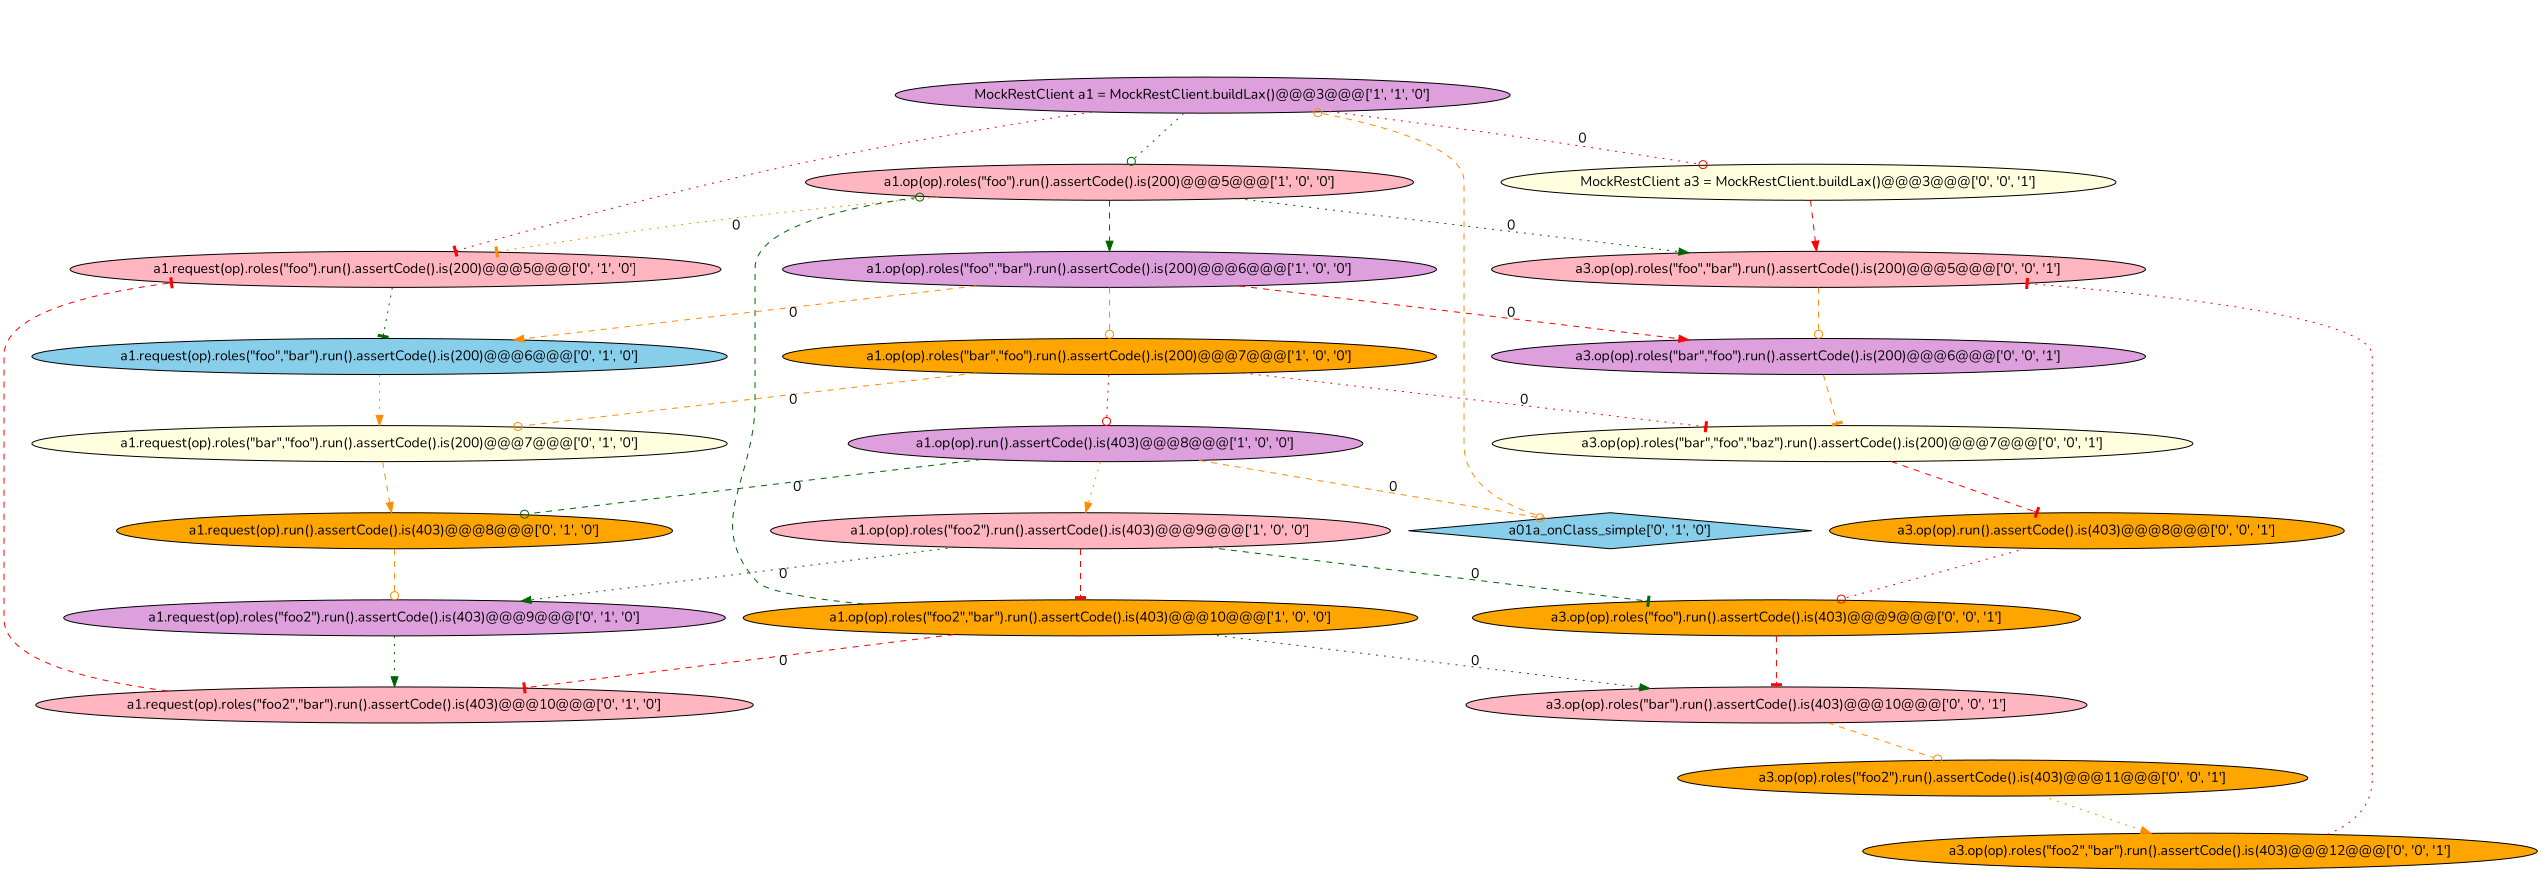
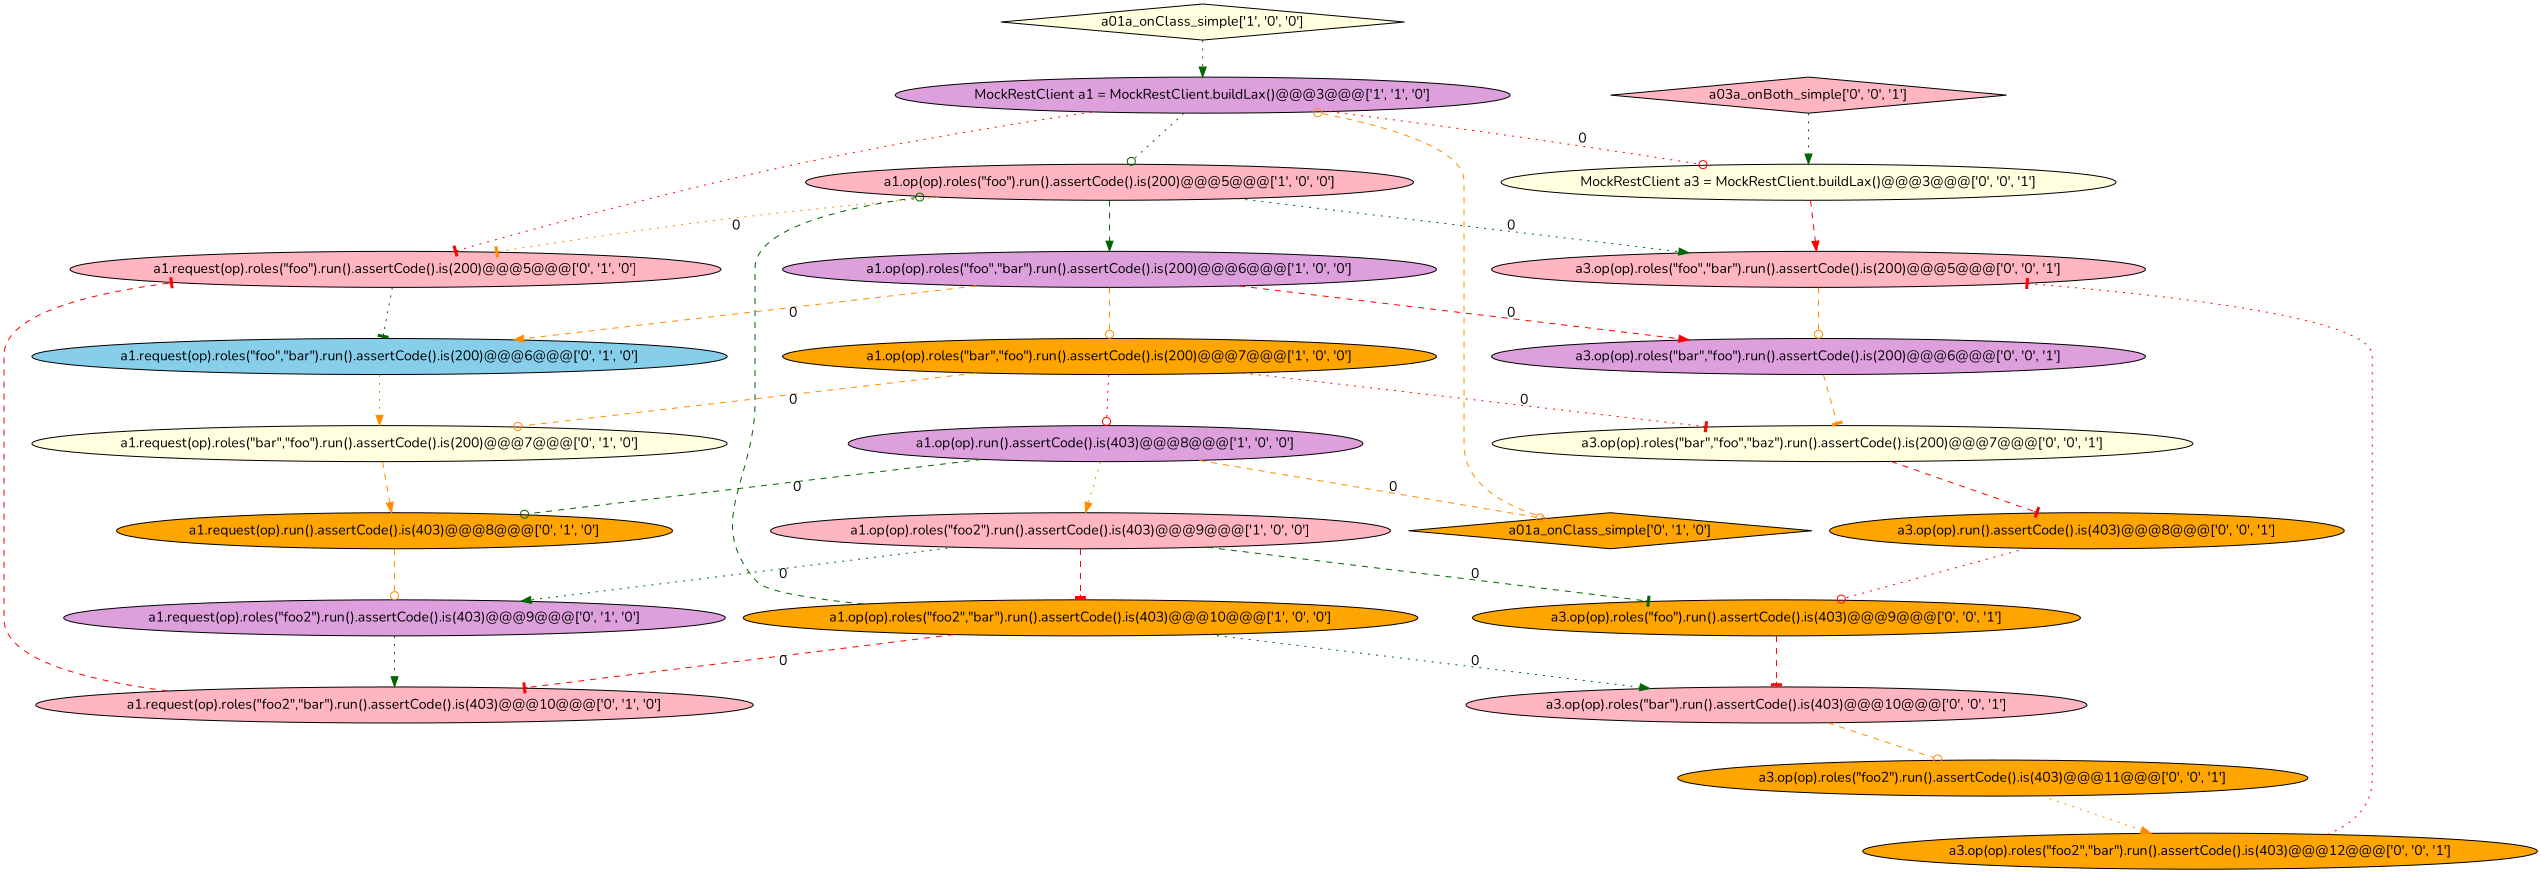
none -> (1203, 22)
none -> (1809, 95)
(1610, 531) -> (1610, 531)
